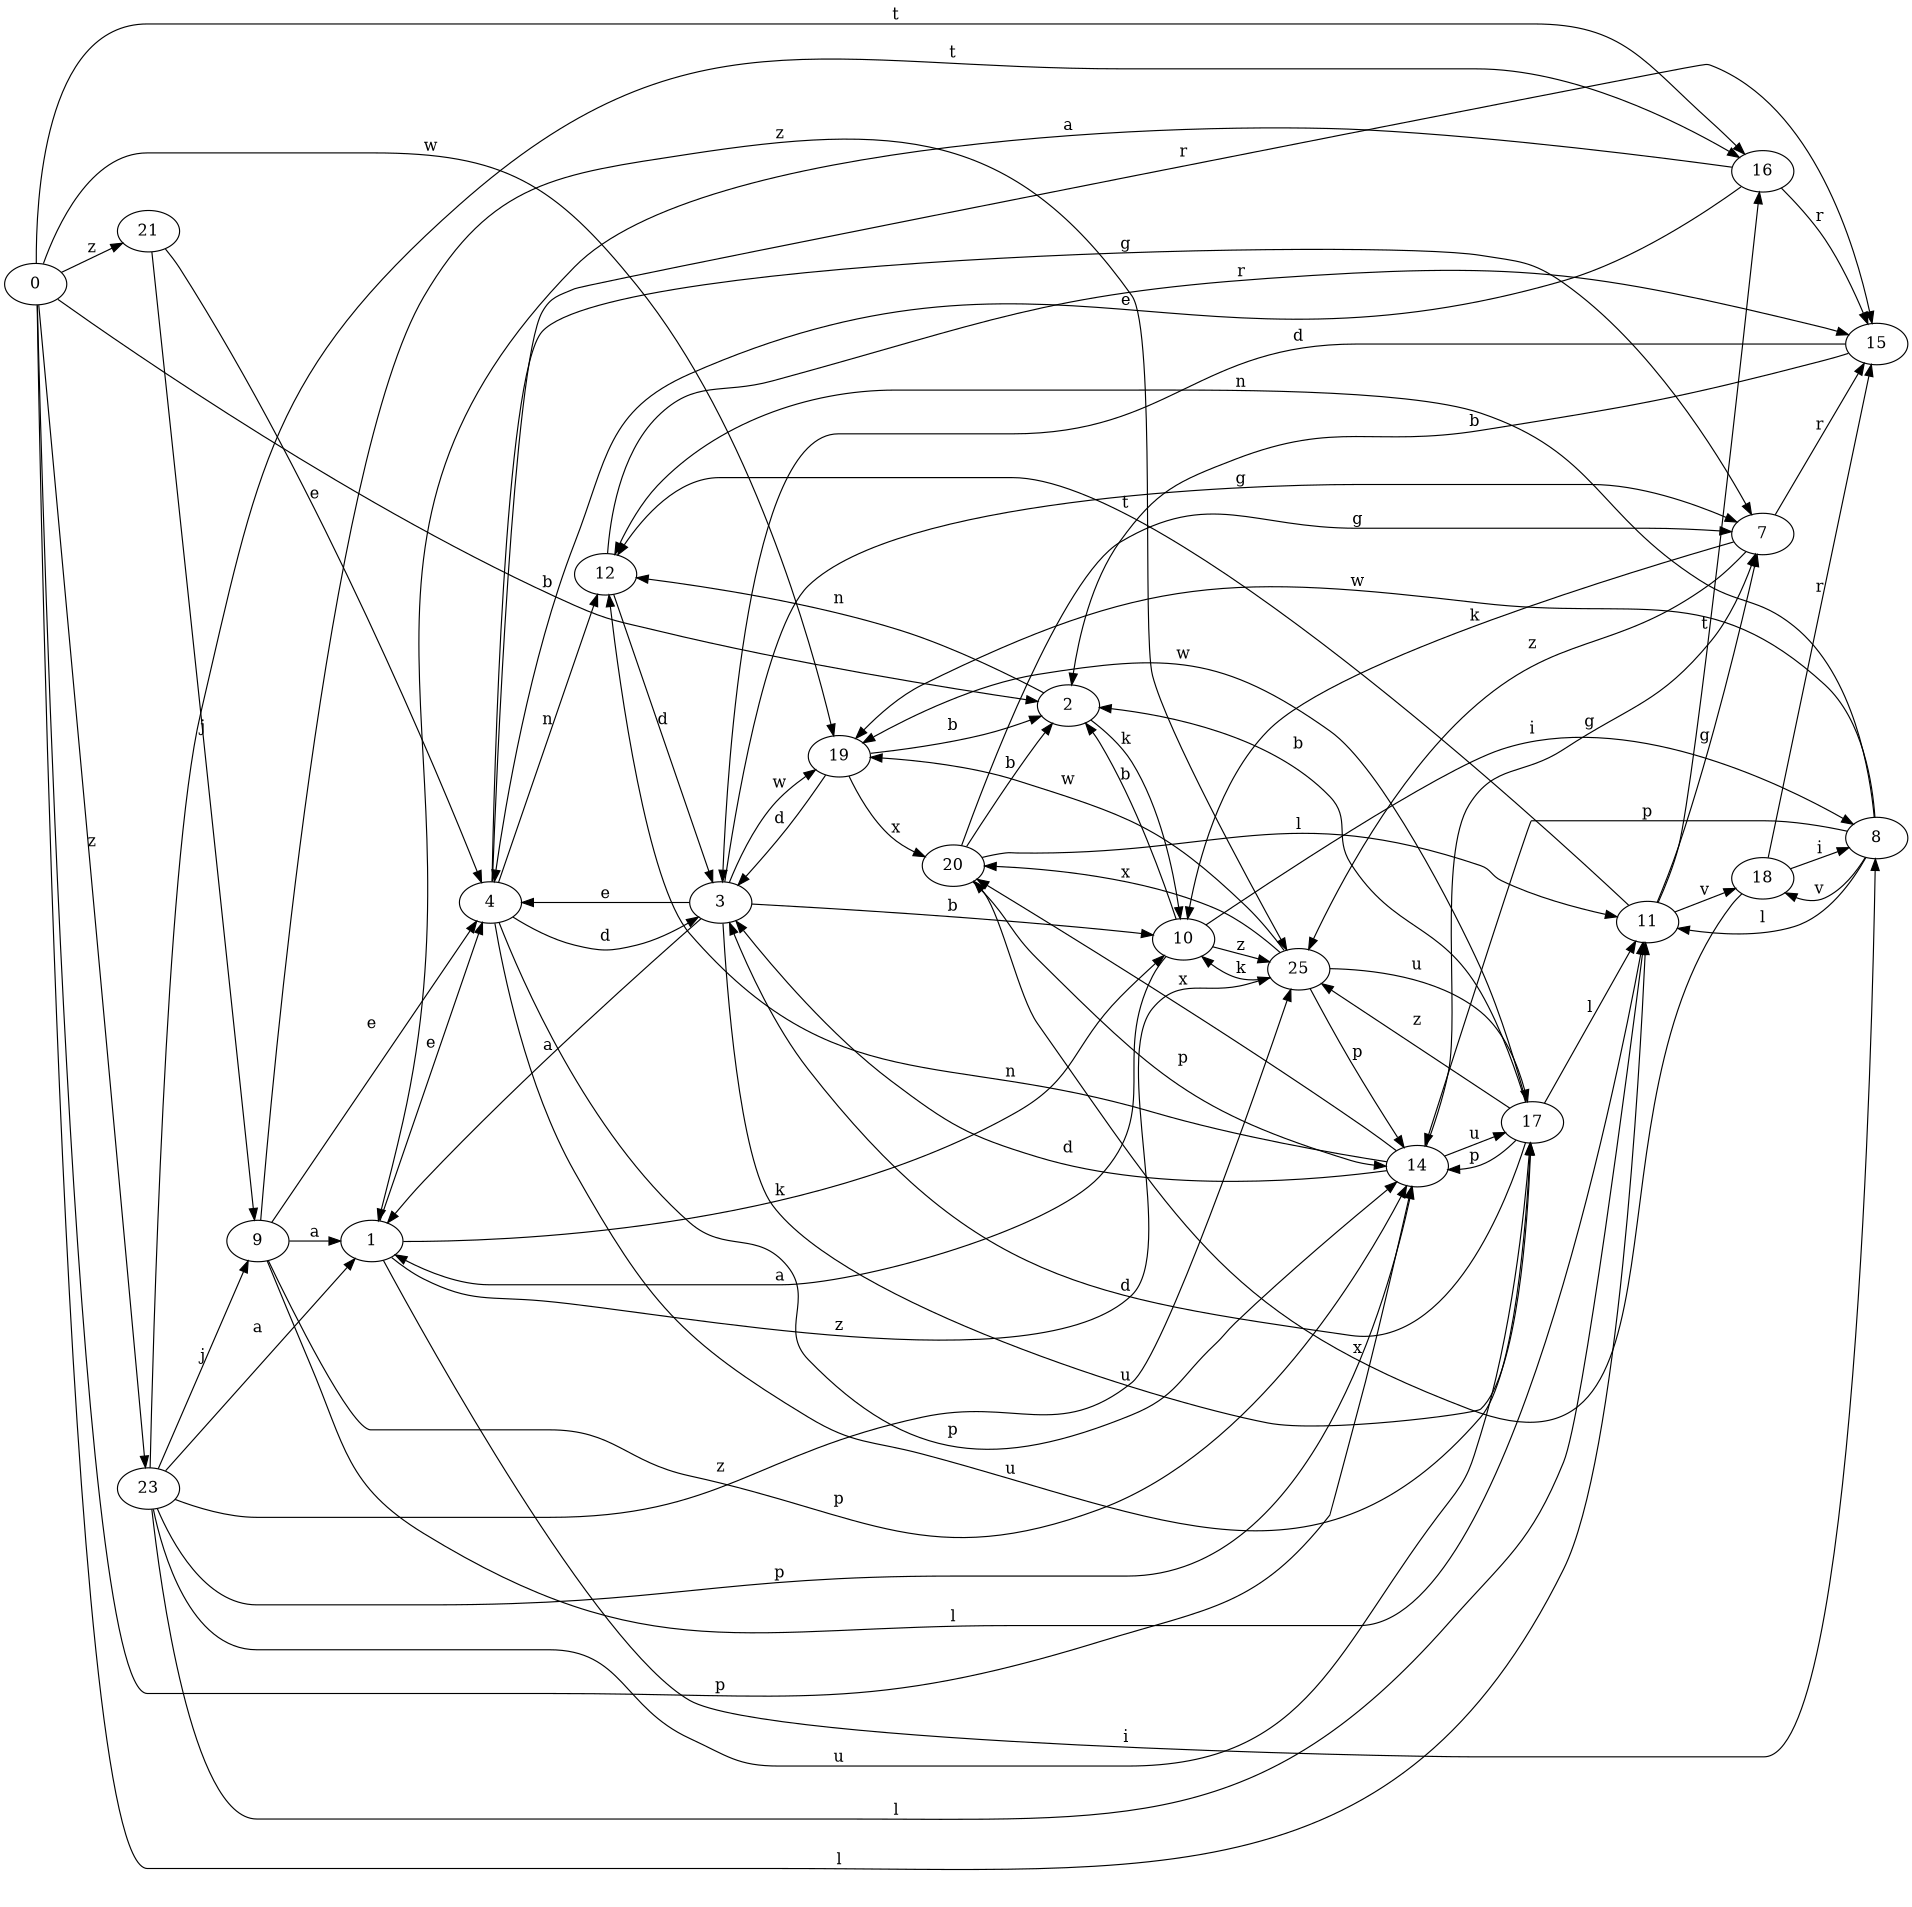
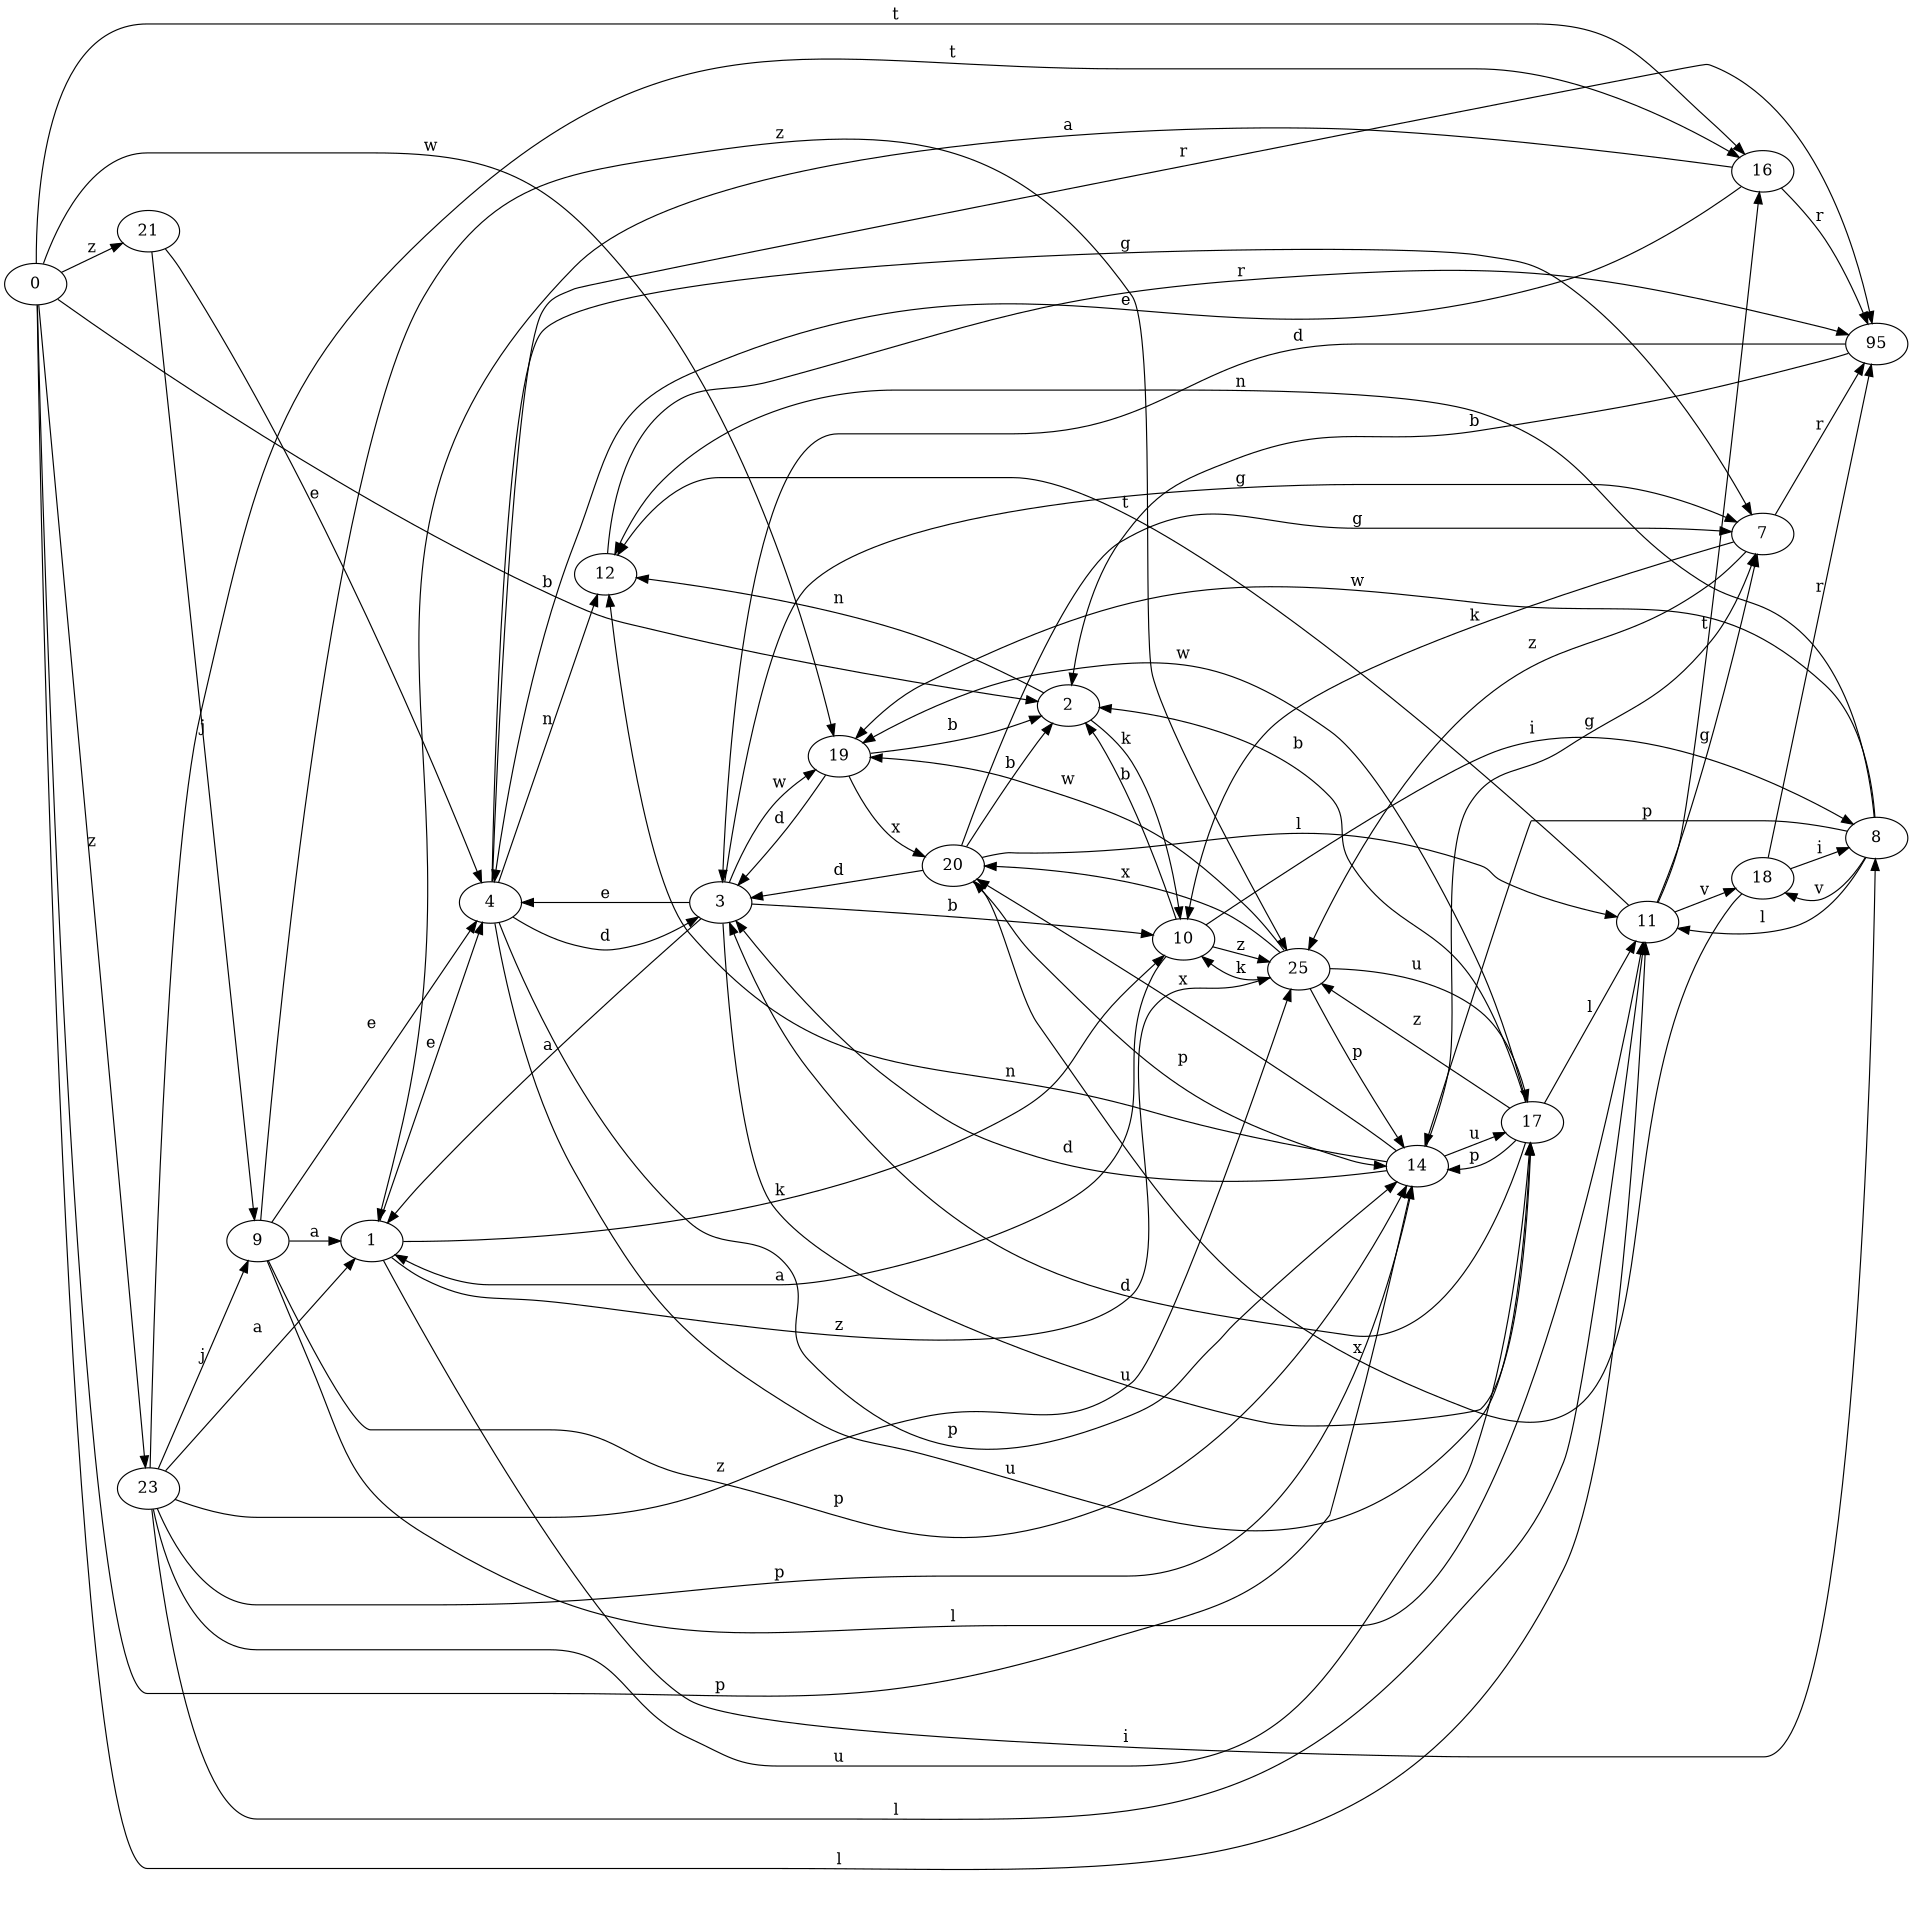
(1877, 344) -> (1877, 344)
(661, 733) -> (843, 883)
